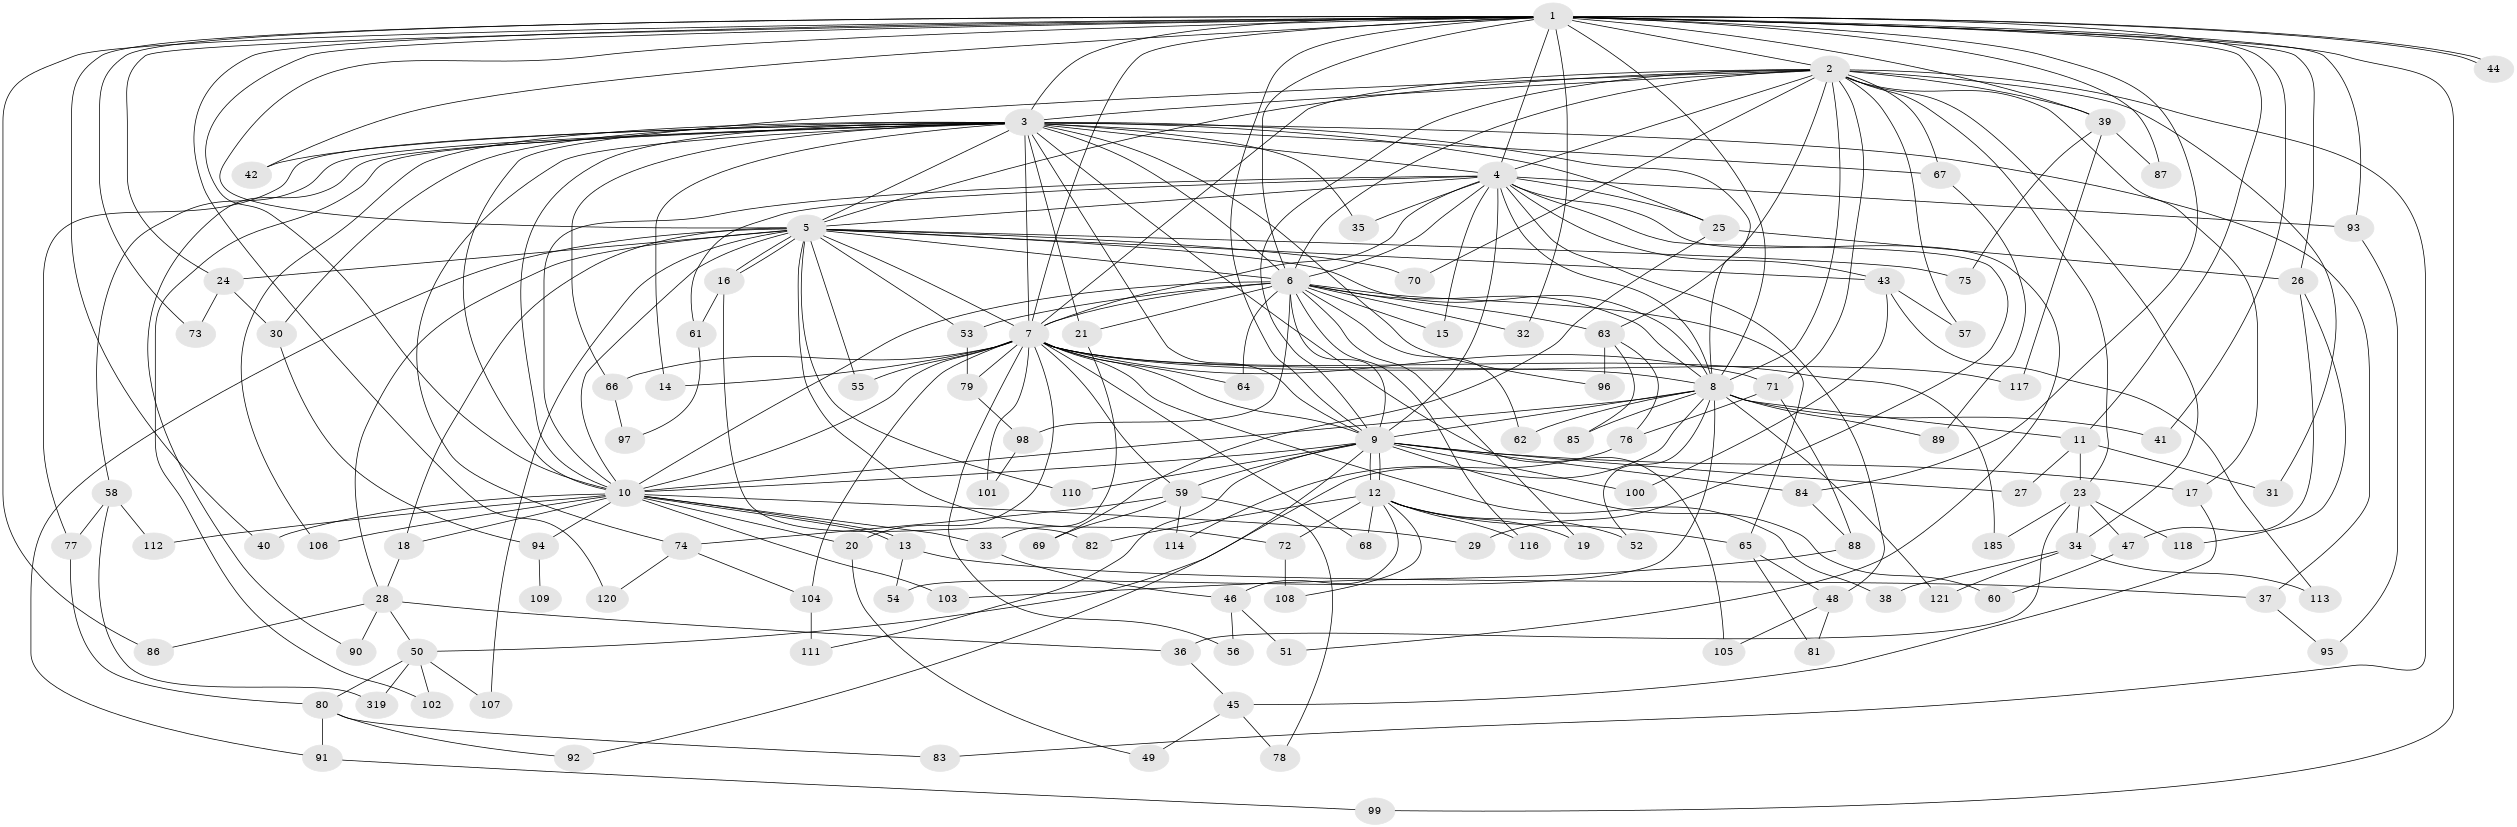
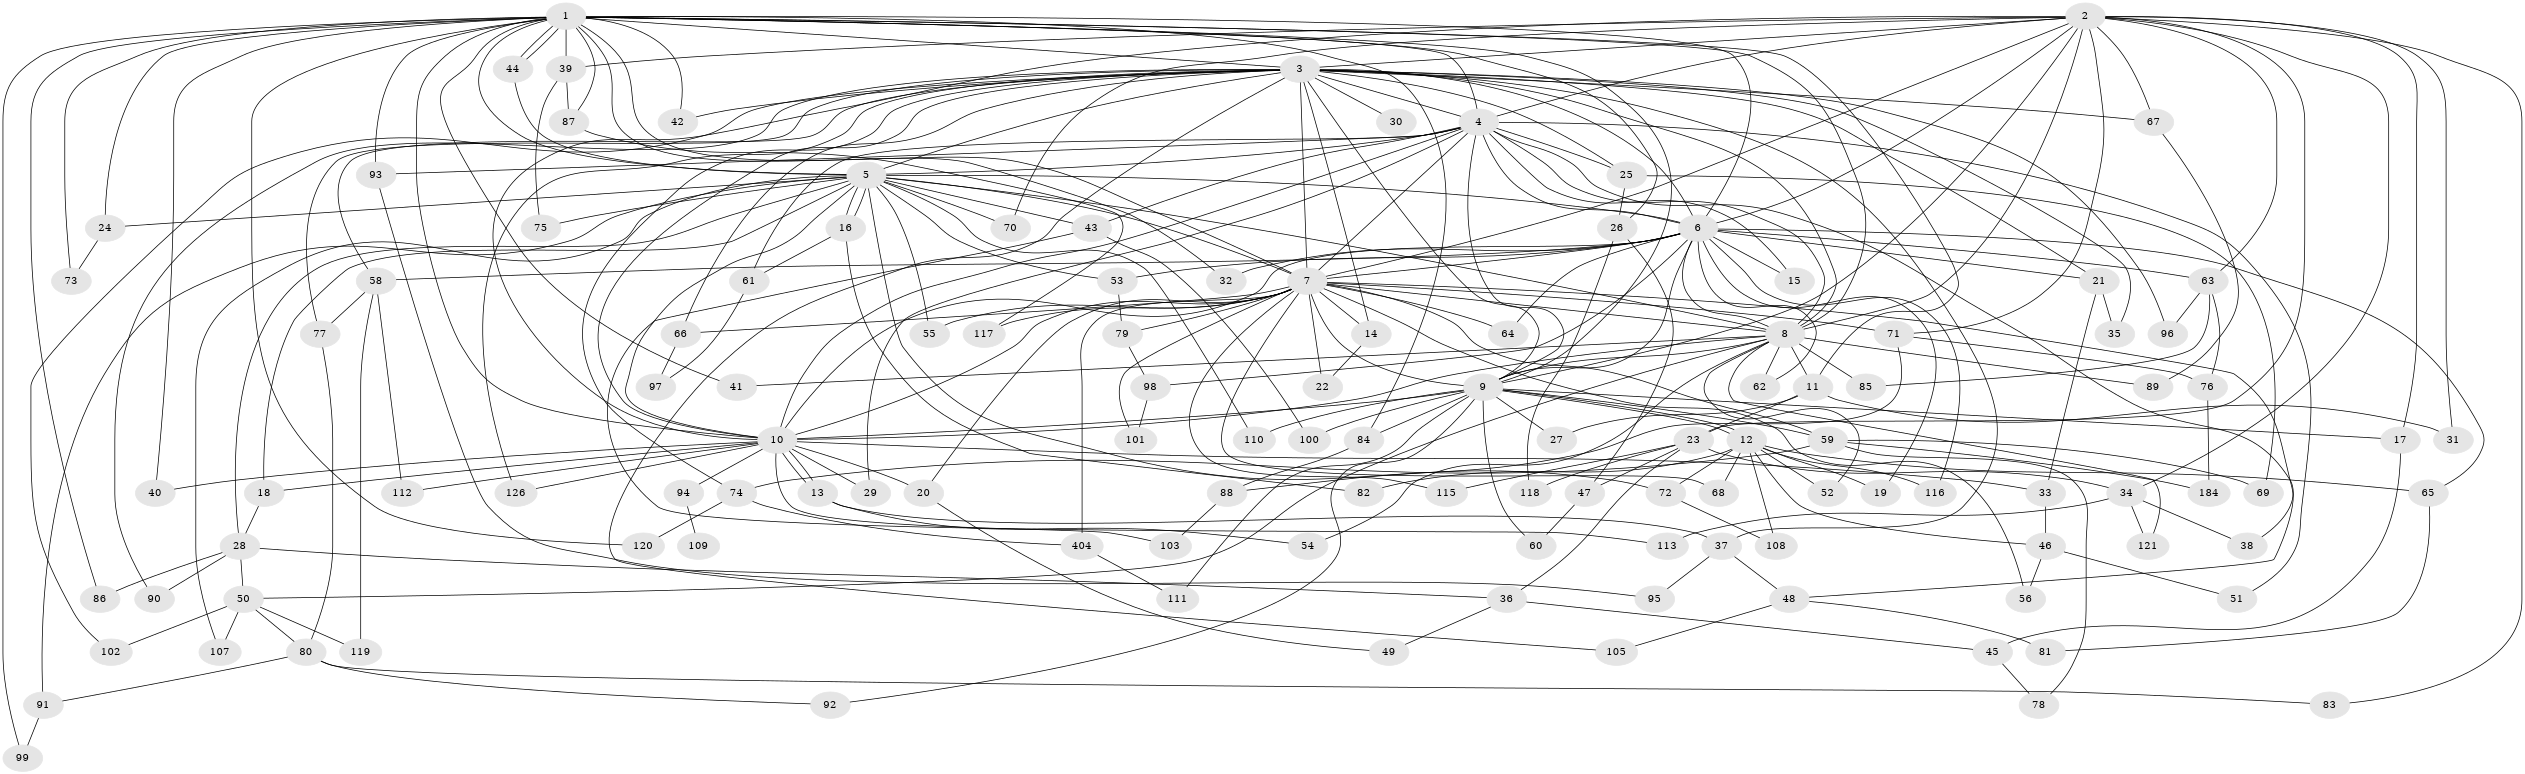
(1692, 43) -> none
(1286, 108) -> (662, 165)
(1417, 204) -> (2107, 308)
(2065, 249) -> (922, 168)
none -> (974, 264)
(250, 308) -> none
(1965, 334) -> none
none -> (1323, 387)
(370, 481) -> none
(319, 546) -> (516, 493)
(1175, 546) -> (2209, 493)
(1993, 546) -> (1446, 493)
(1789, 573) -> (1756, 573)
(811, 599) -> (1082, 546)
(377, 705) -> (361, 652)
(1191, 732) -> (1448, 626)
